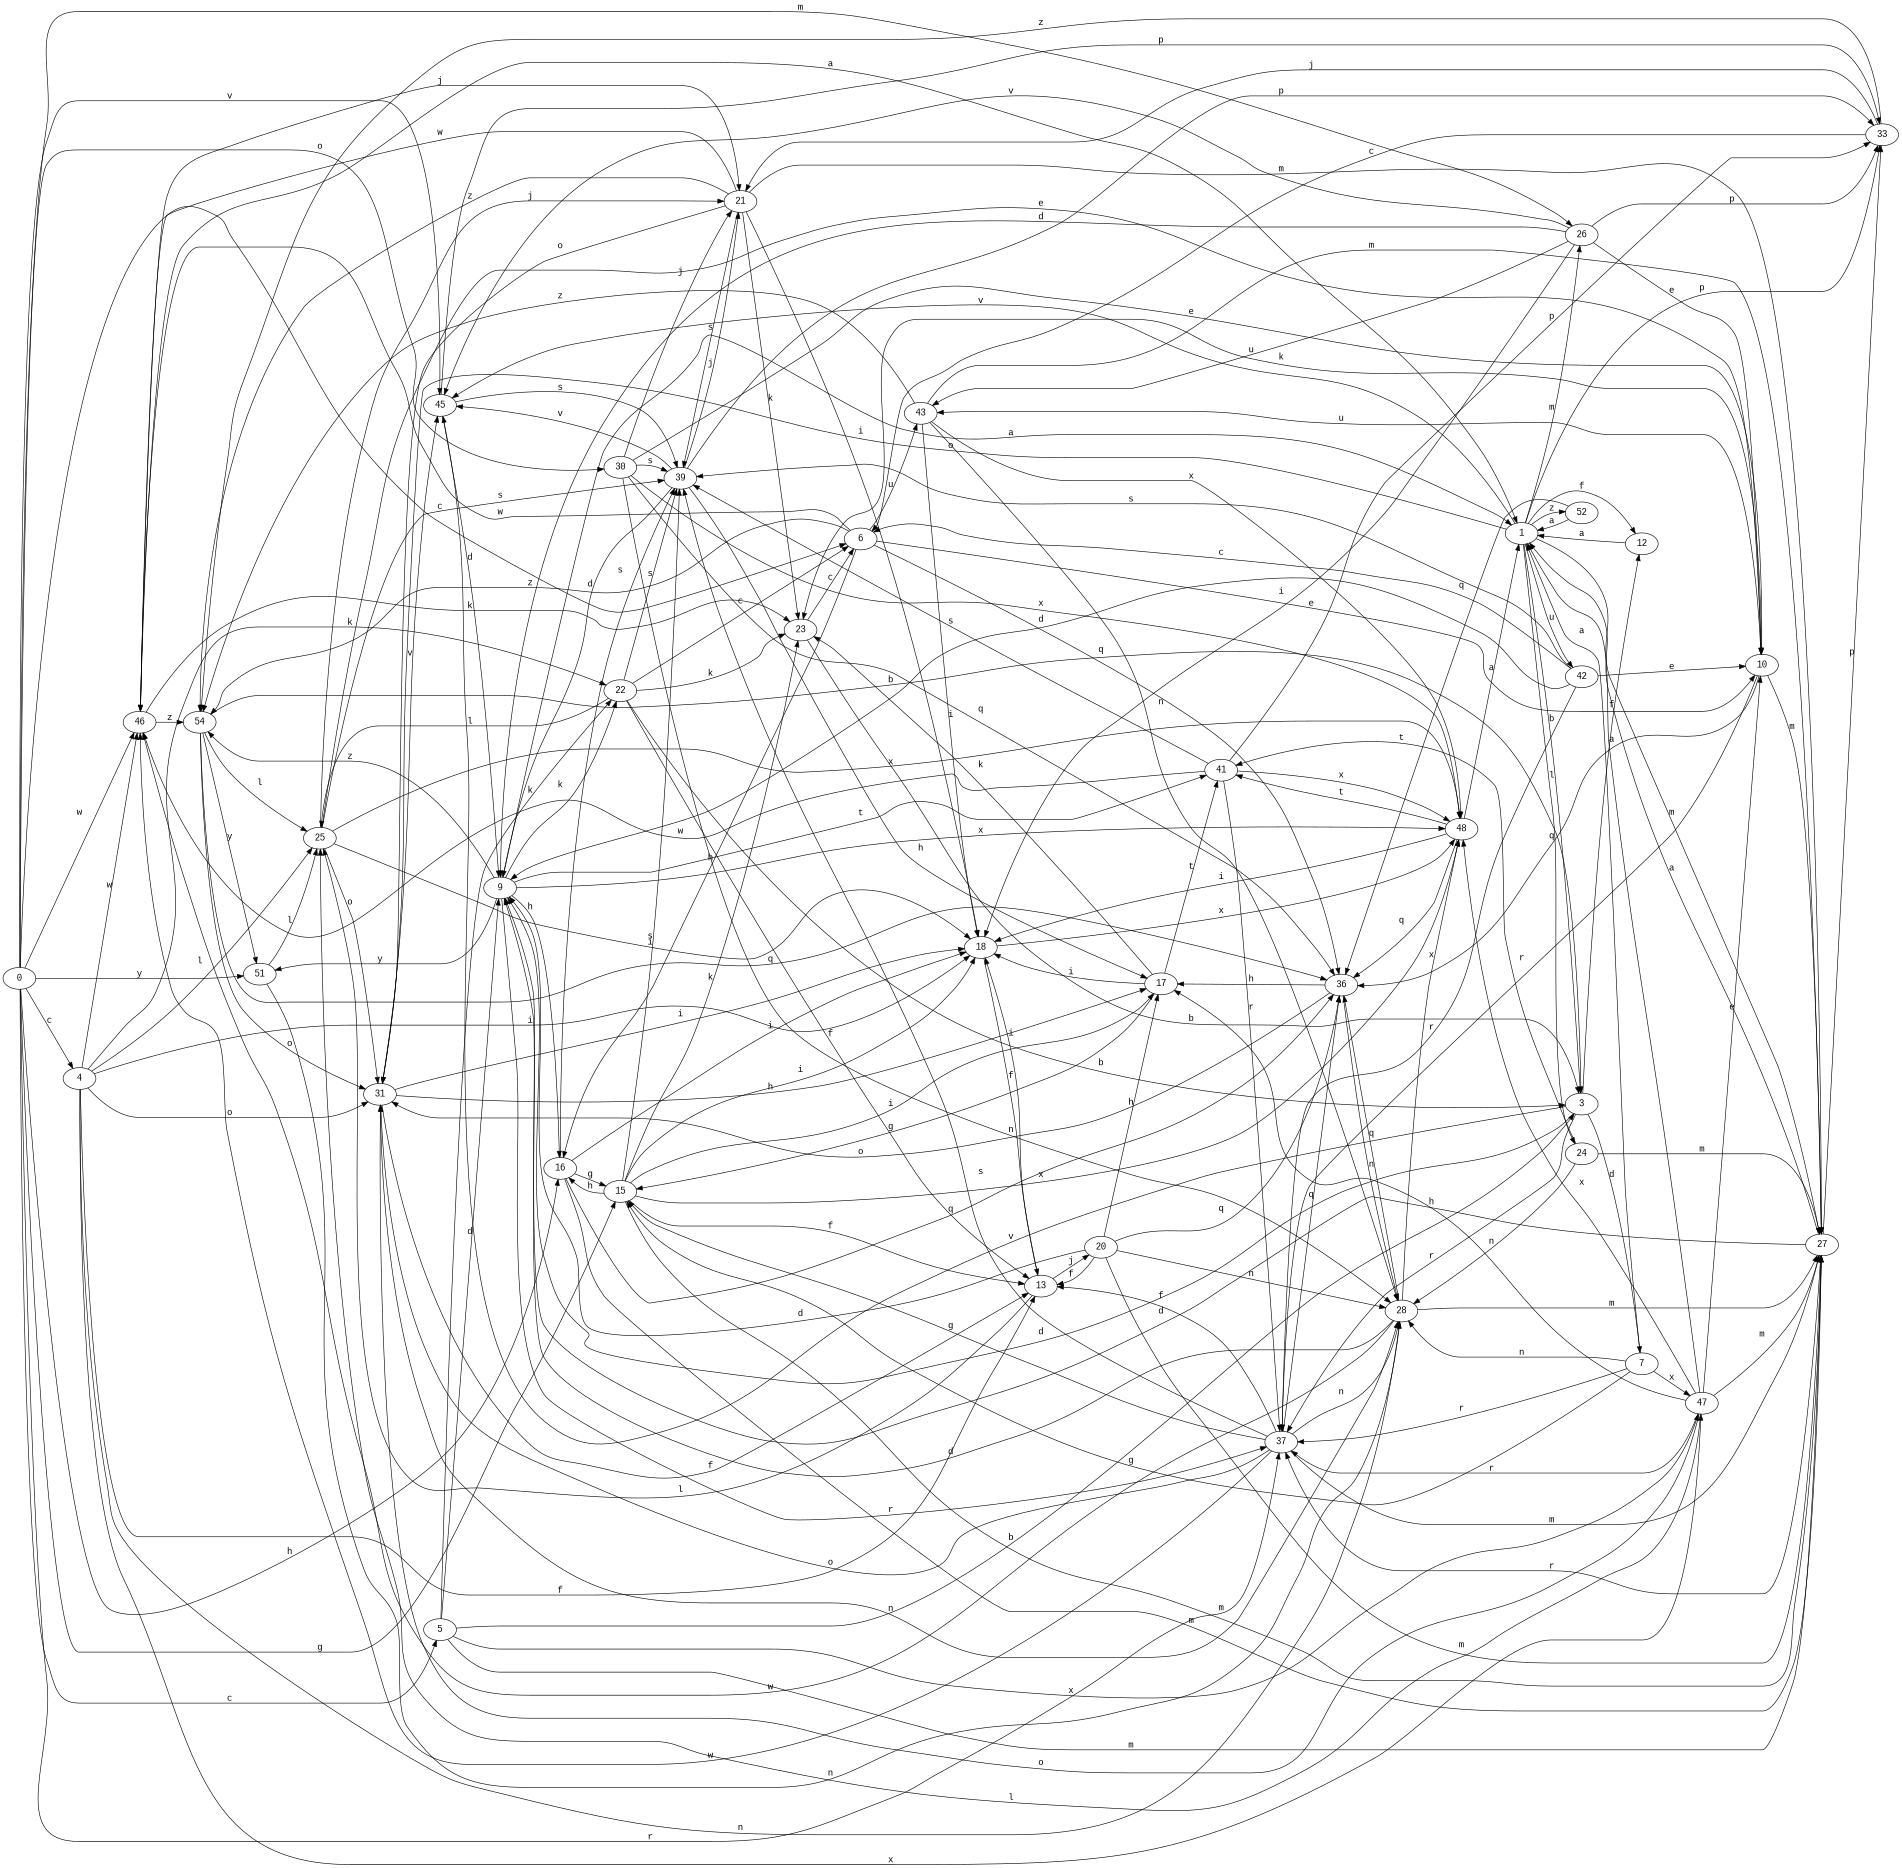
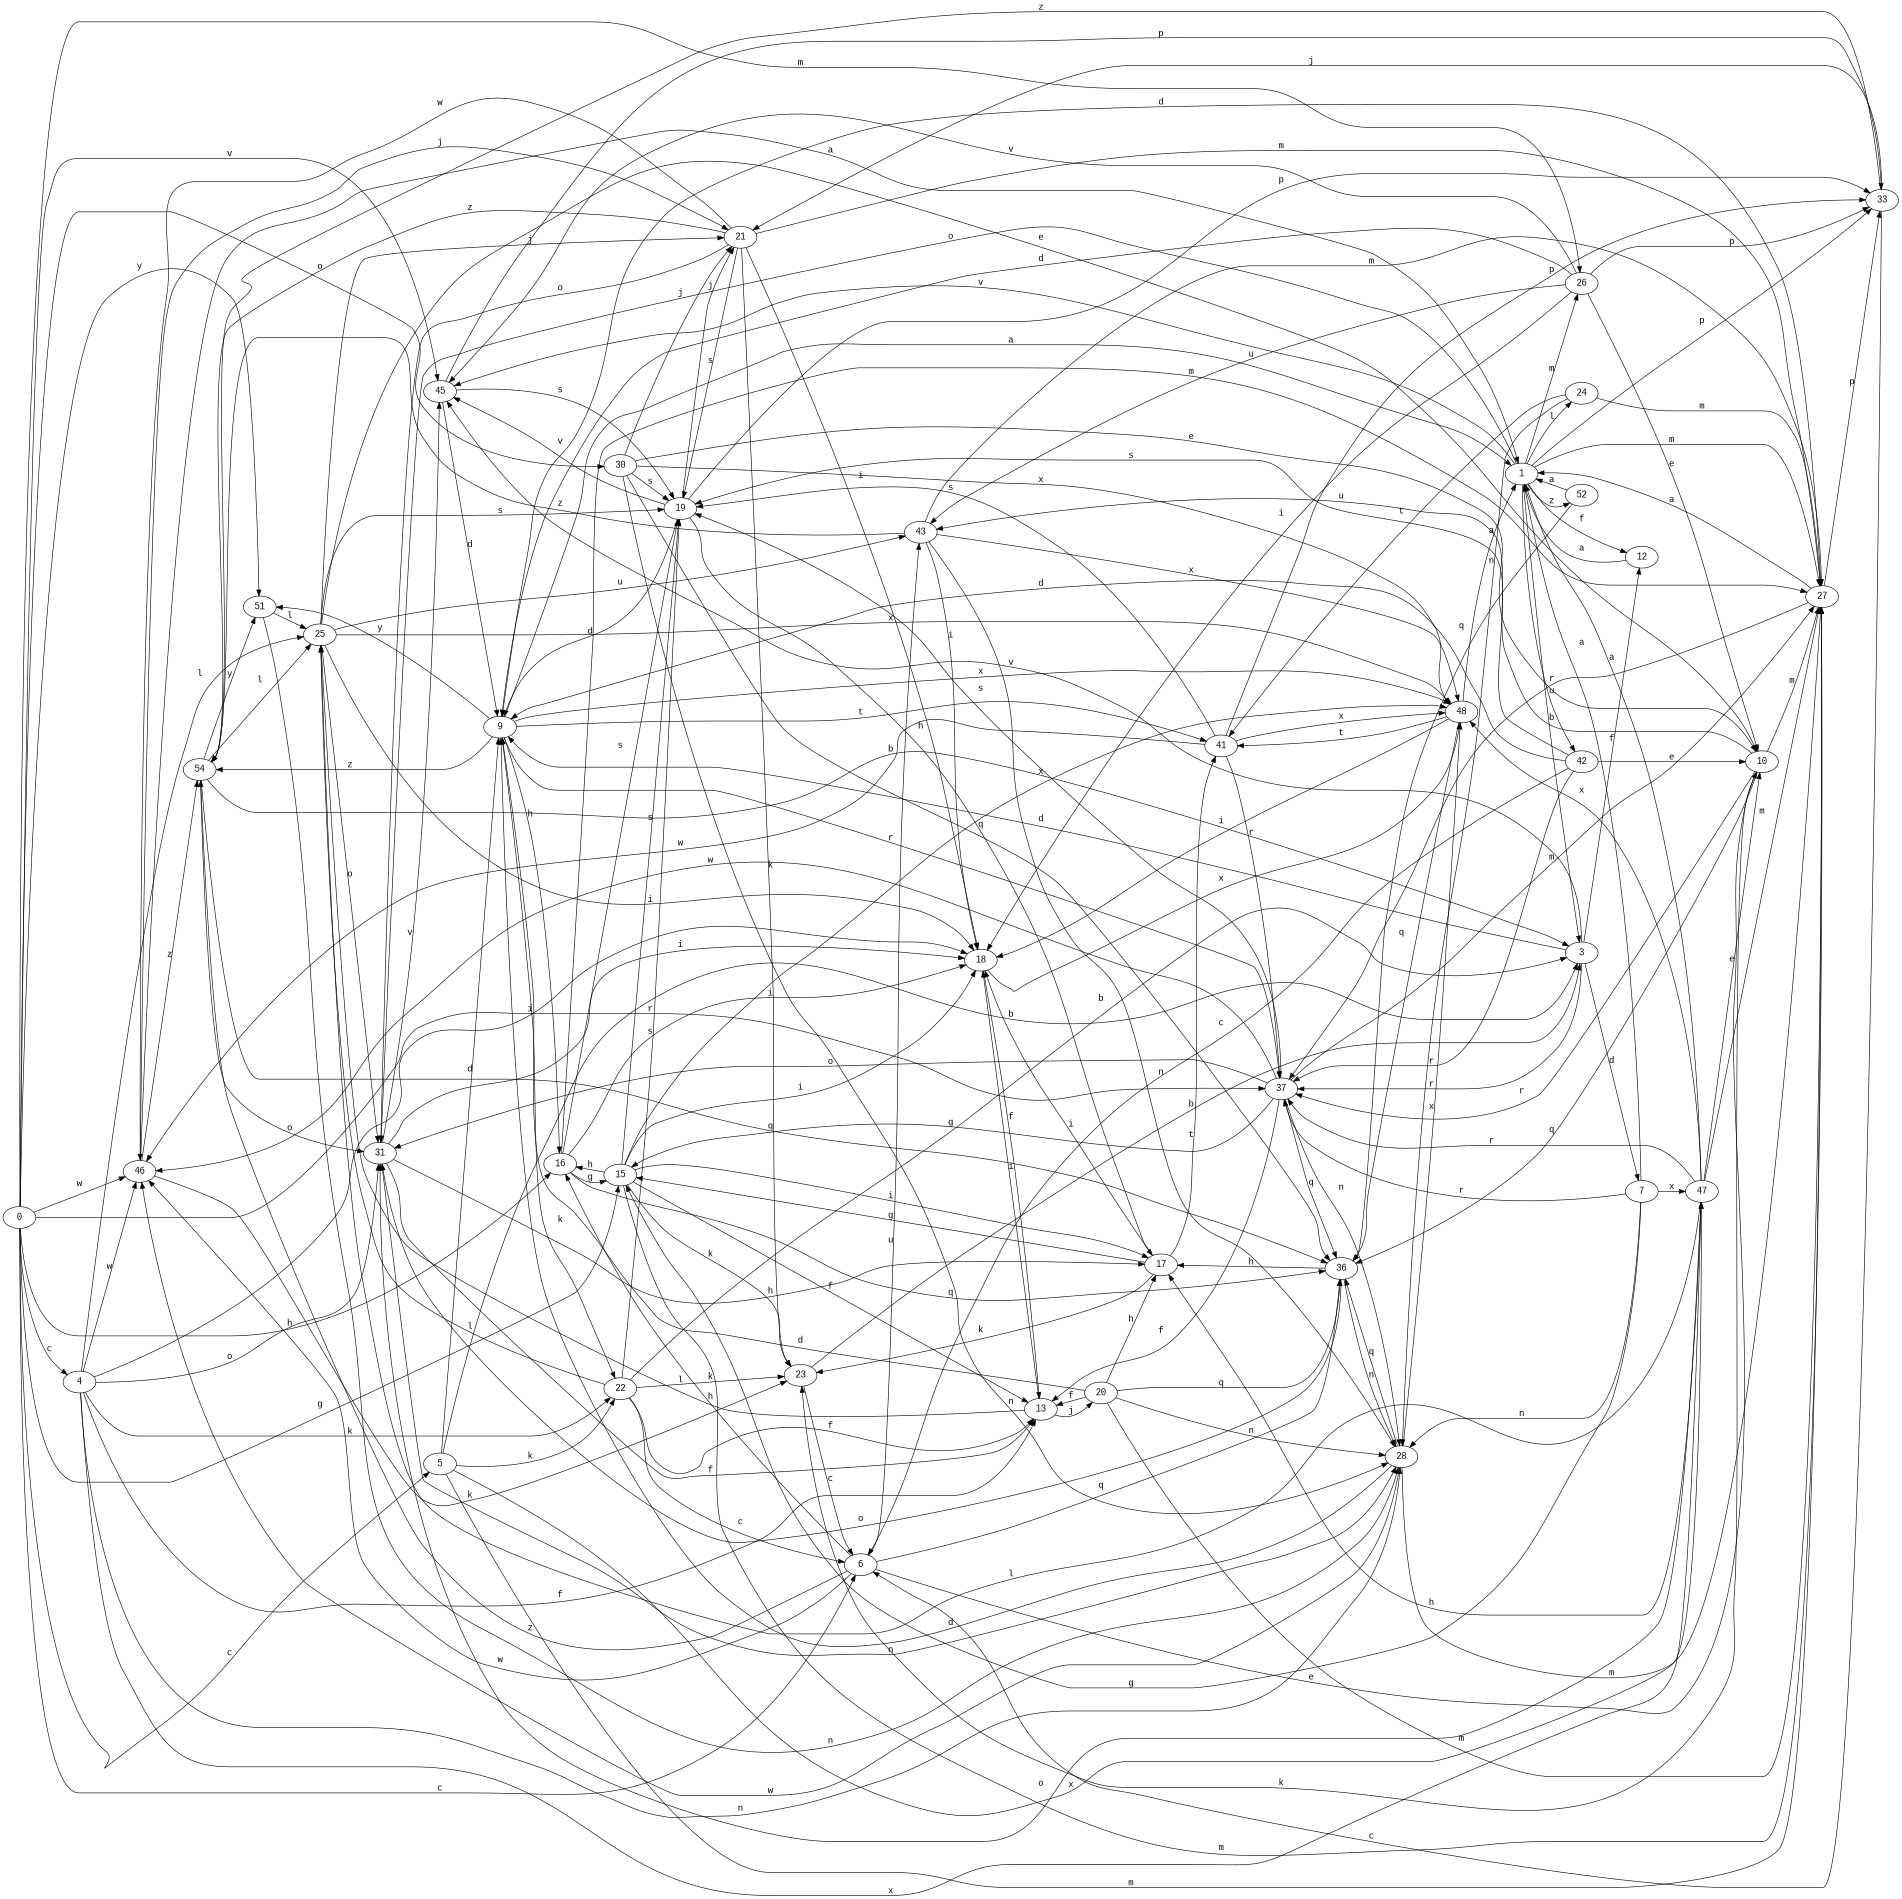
(680, 478) -> (680, 509)
none -> (618, 589)
